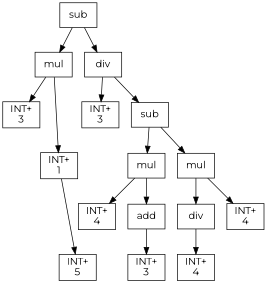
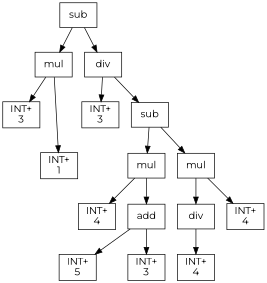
(68, 213) -> (115, 240)
